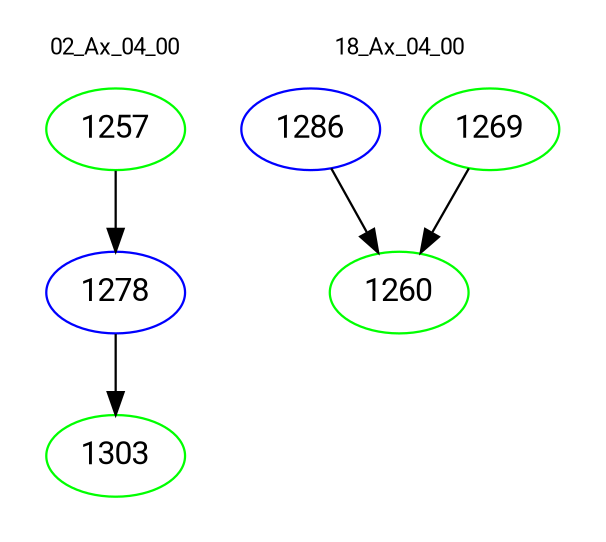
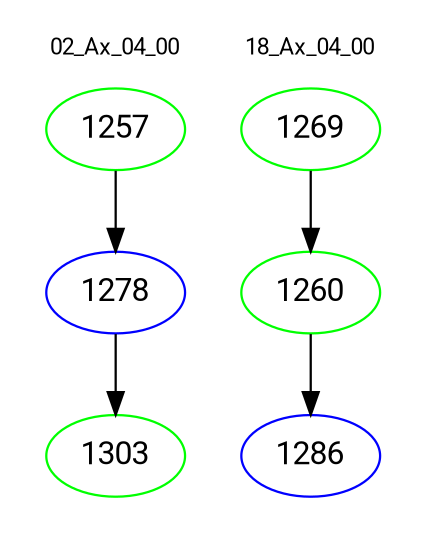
(349, 200) -> (311, 363)
